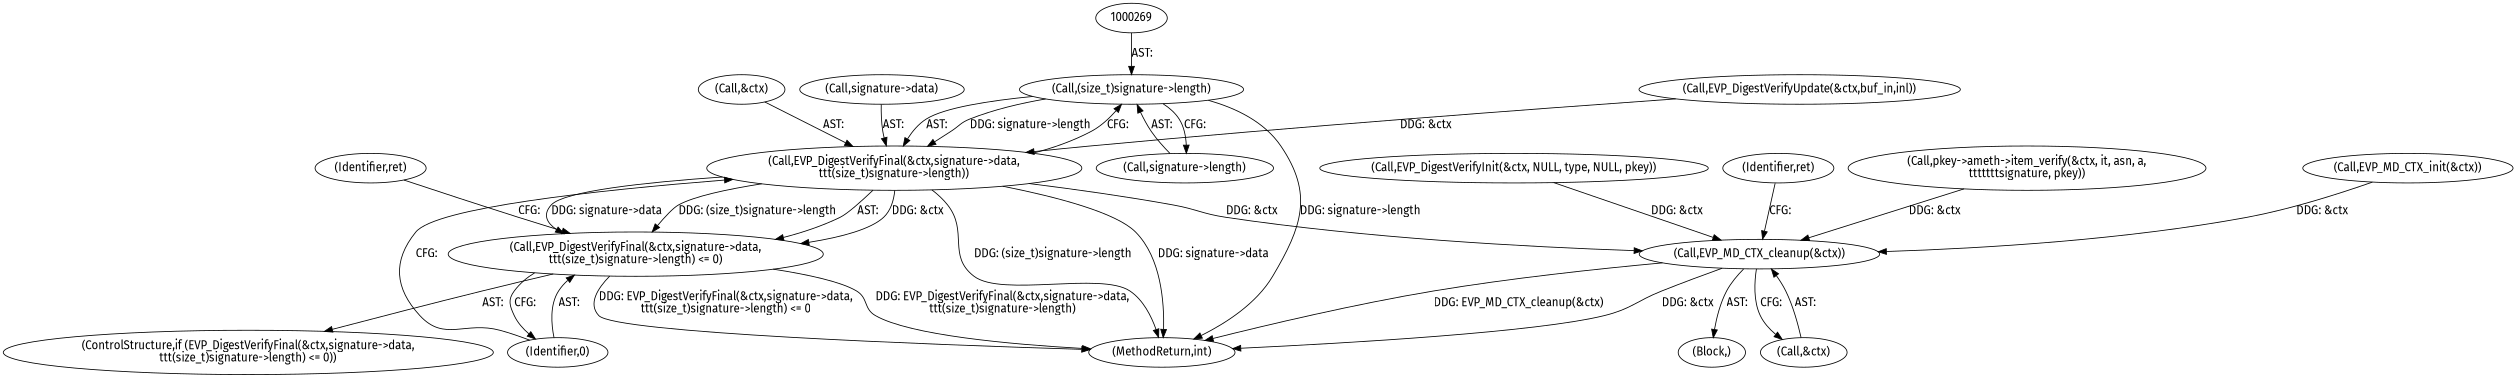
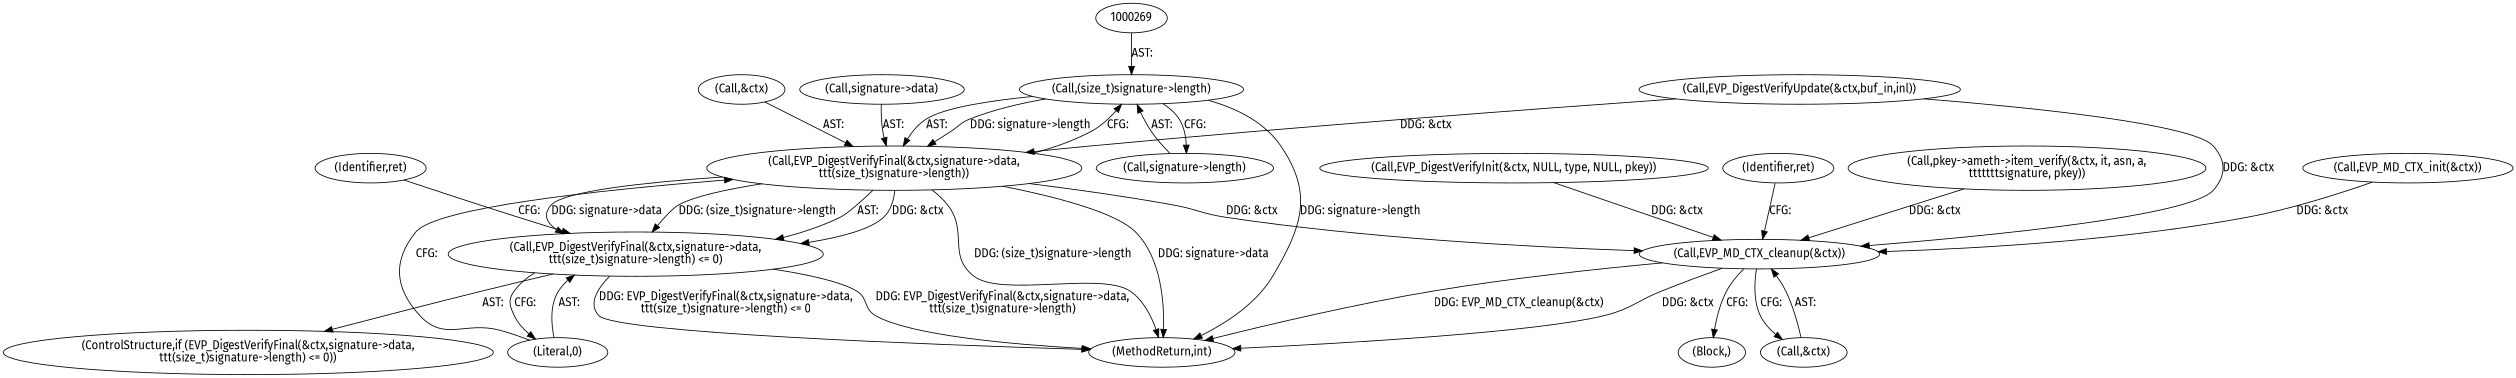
none -> (2211, 192)
(1739, 303) -> (1739, 303)
(558, 352) -> (558, 352)
